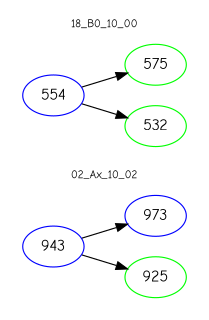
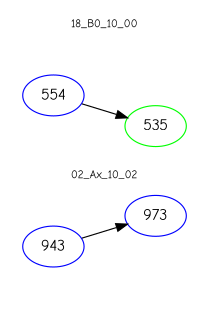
(156, 65) -> none
(156, 126) -> (156, 126)
(156, 277) -> none
